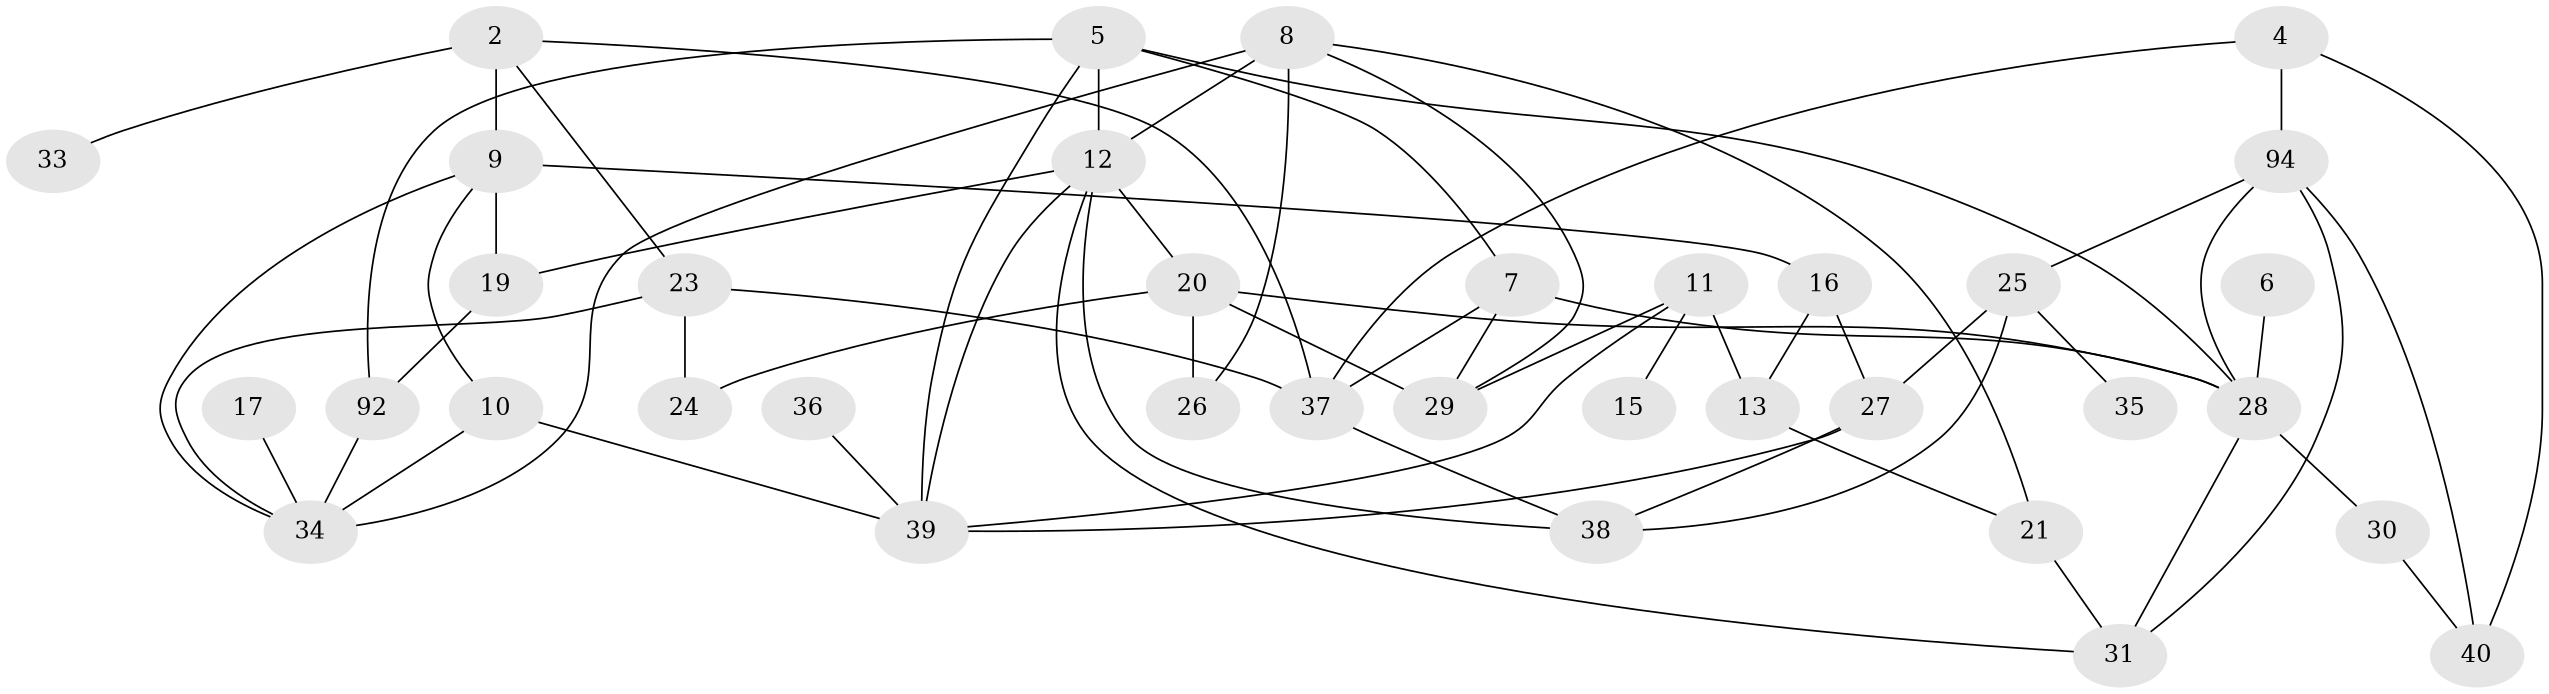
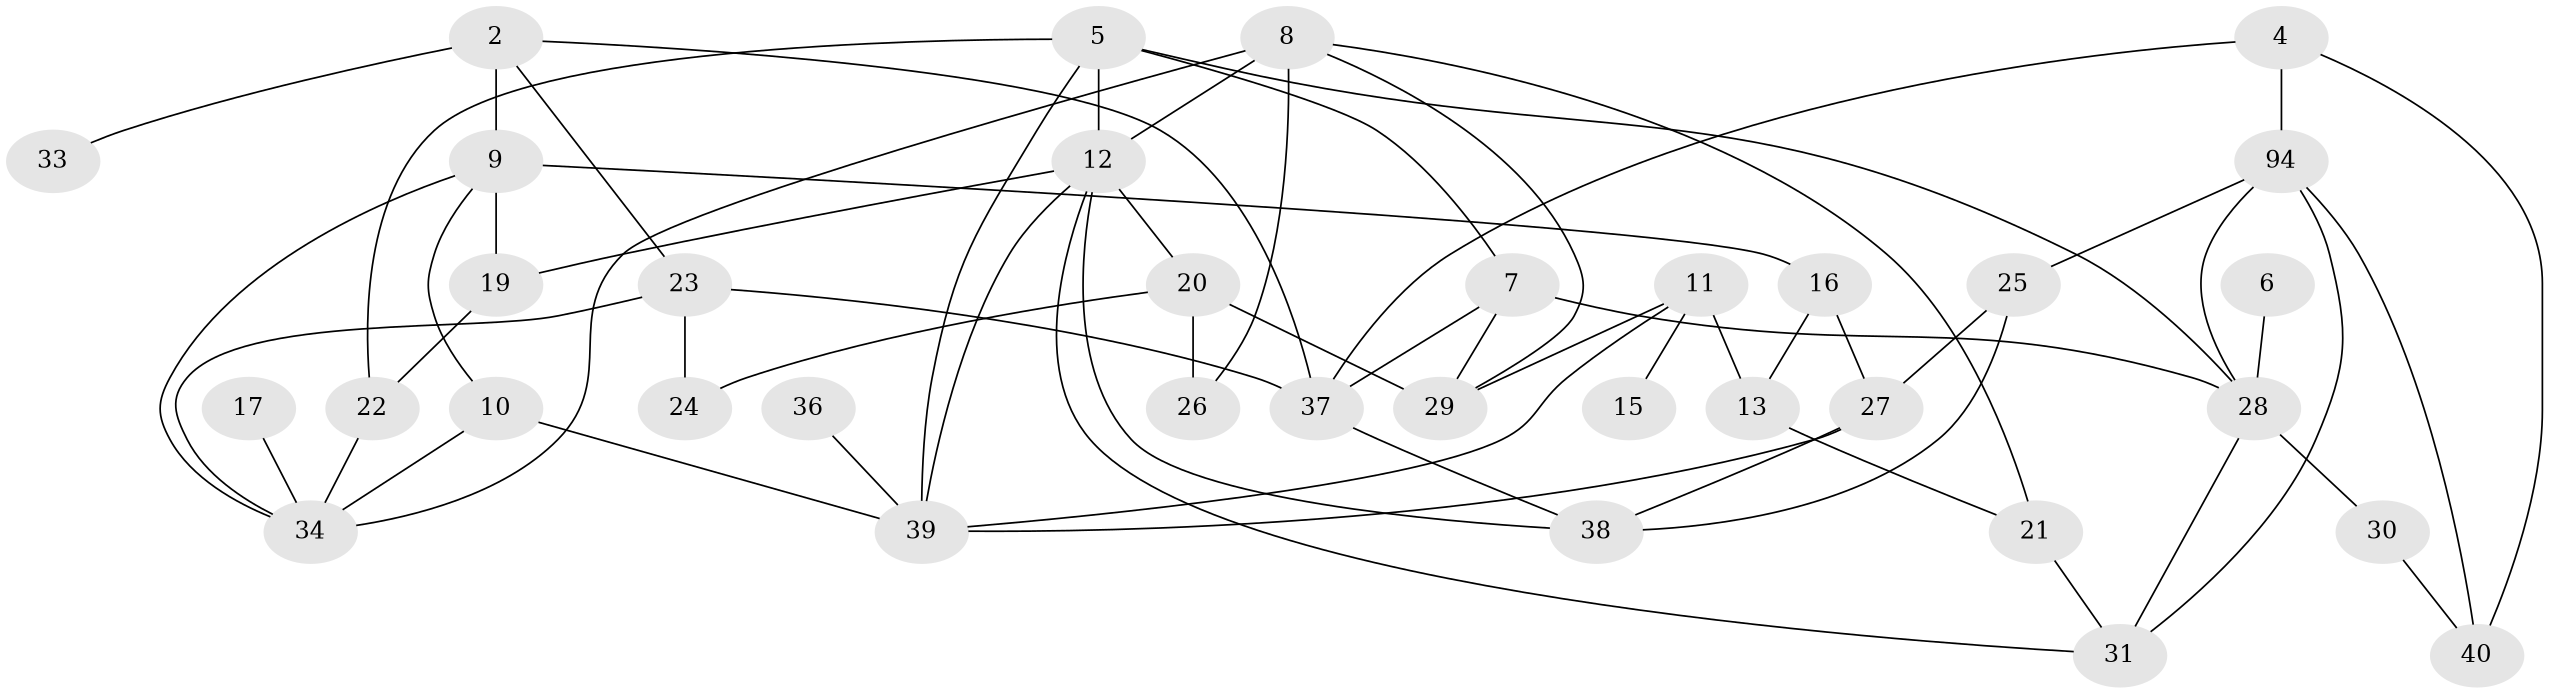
(1583, 325) -> none
(373, 409) -> (373, 409)
(2130, 409) -> none
